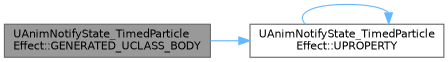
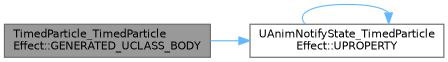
(107, 41) -> (107, 41)
